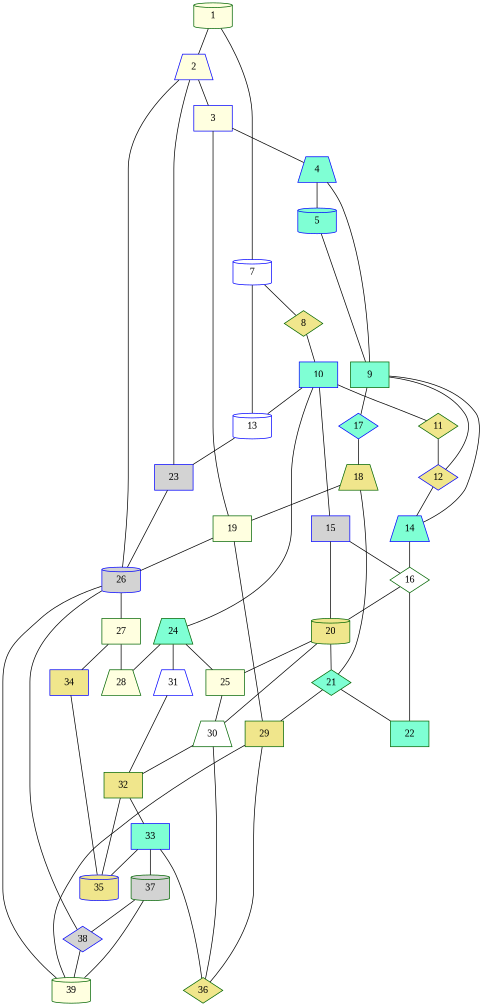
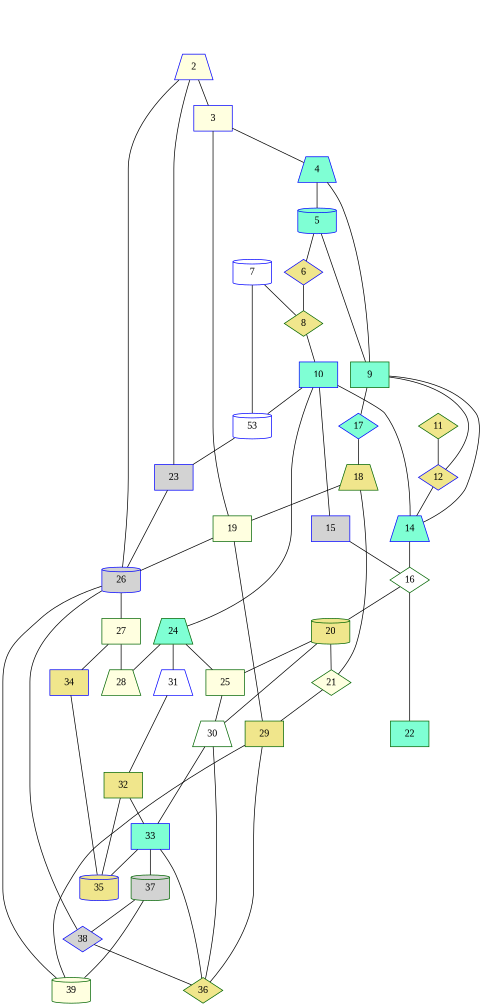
(213, 16) -> none
none -> (304, 272)
(382, 403) -> (397, 436)
(252, 426) -> (252, 426)
(331, 580) -> none
(331, 683) -> (331, 683)
(366, 705) -> none
(168, 760) -> (178, 791)
(77, 964) -> (143, 965)
